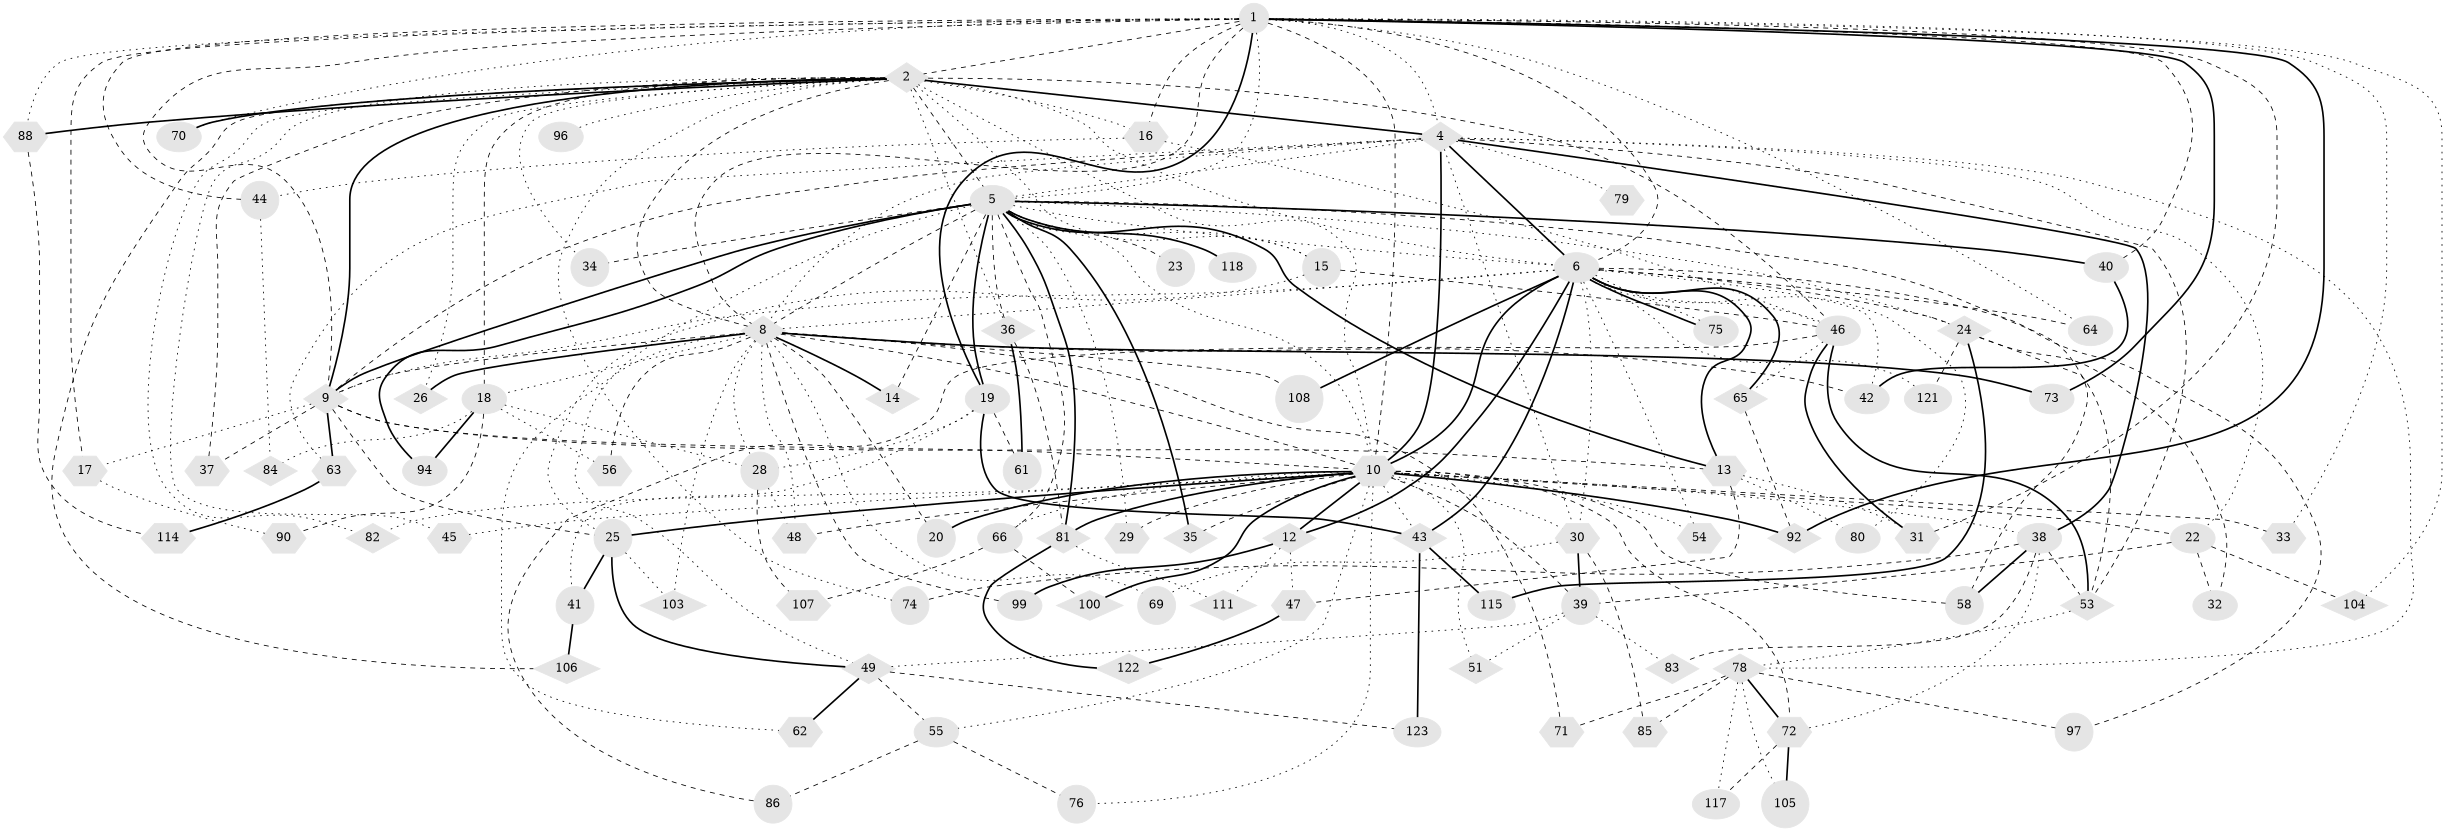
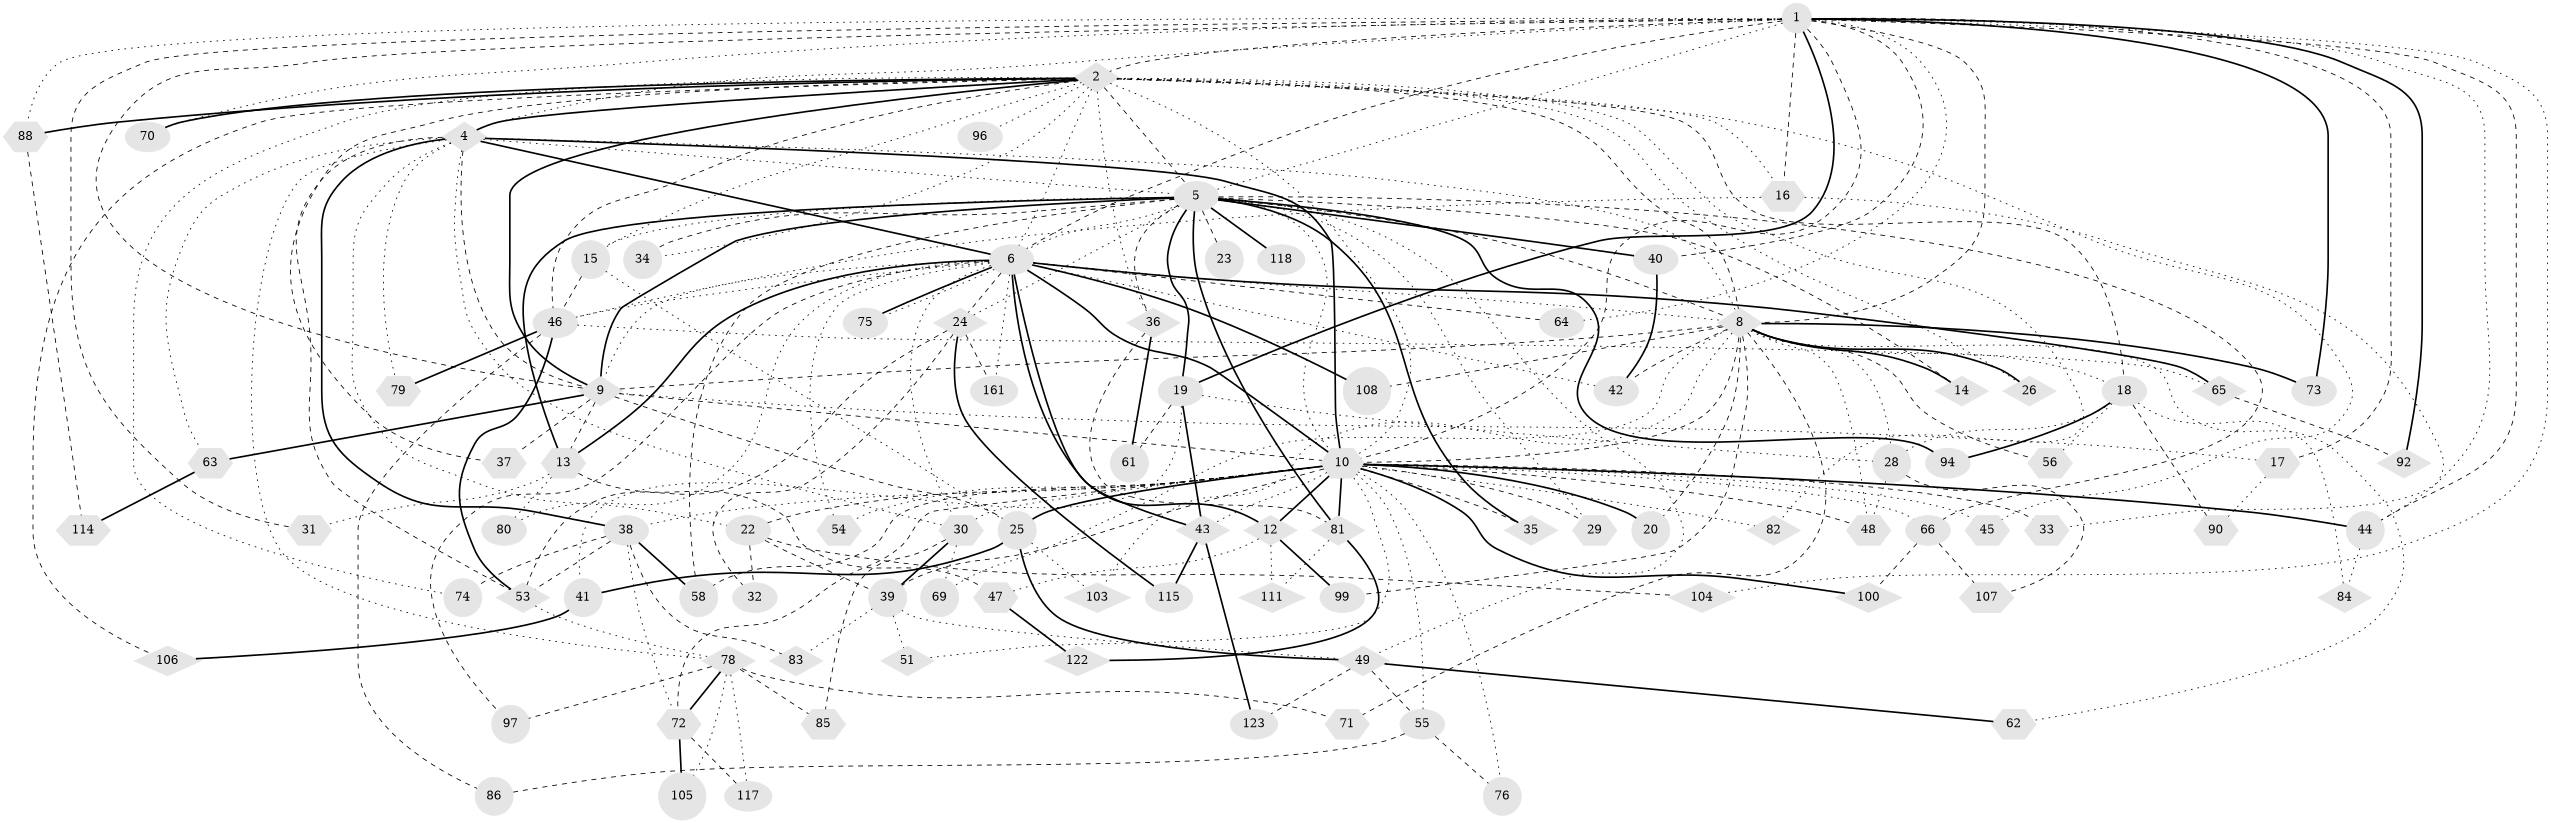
(1928, 399) -> (994, 391)
(1823, 448) -> (476, 357)
(1616, 500) -> (1905, 486)
